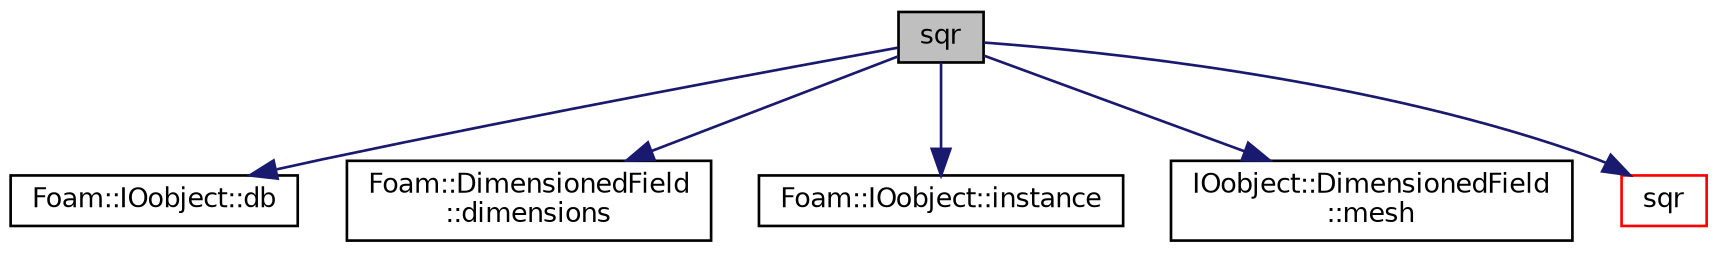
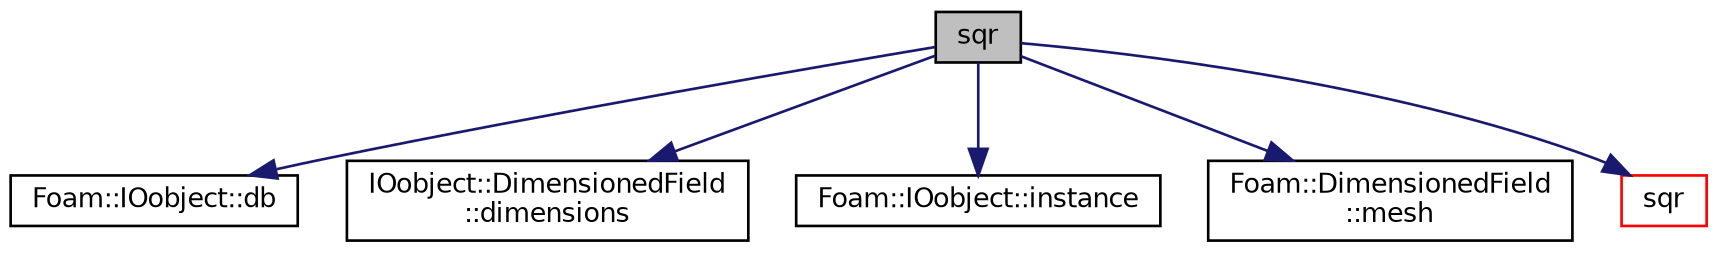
(529, 201) -> (548, 201)
(1372, 201) -> (1390, 201)
